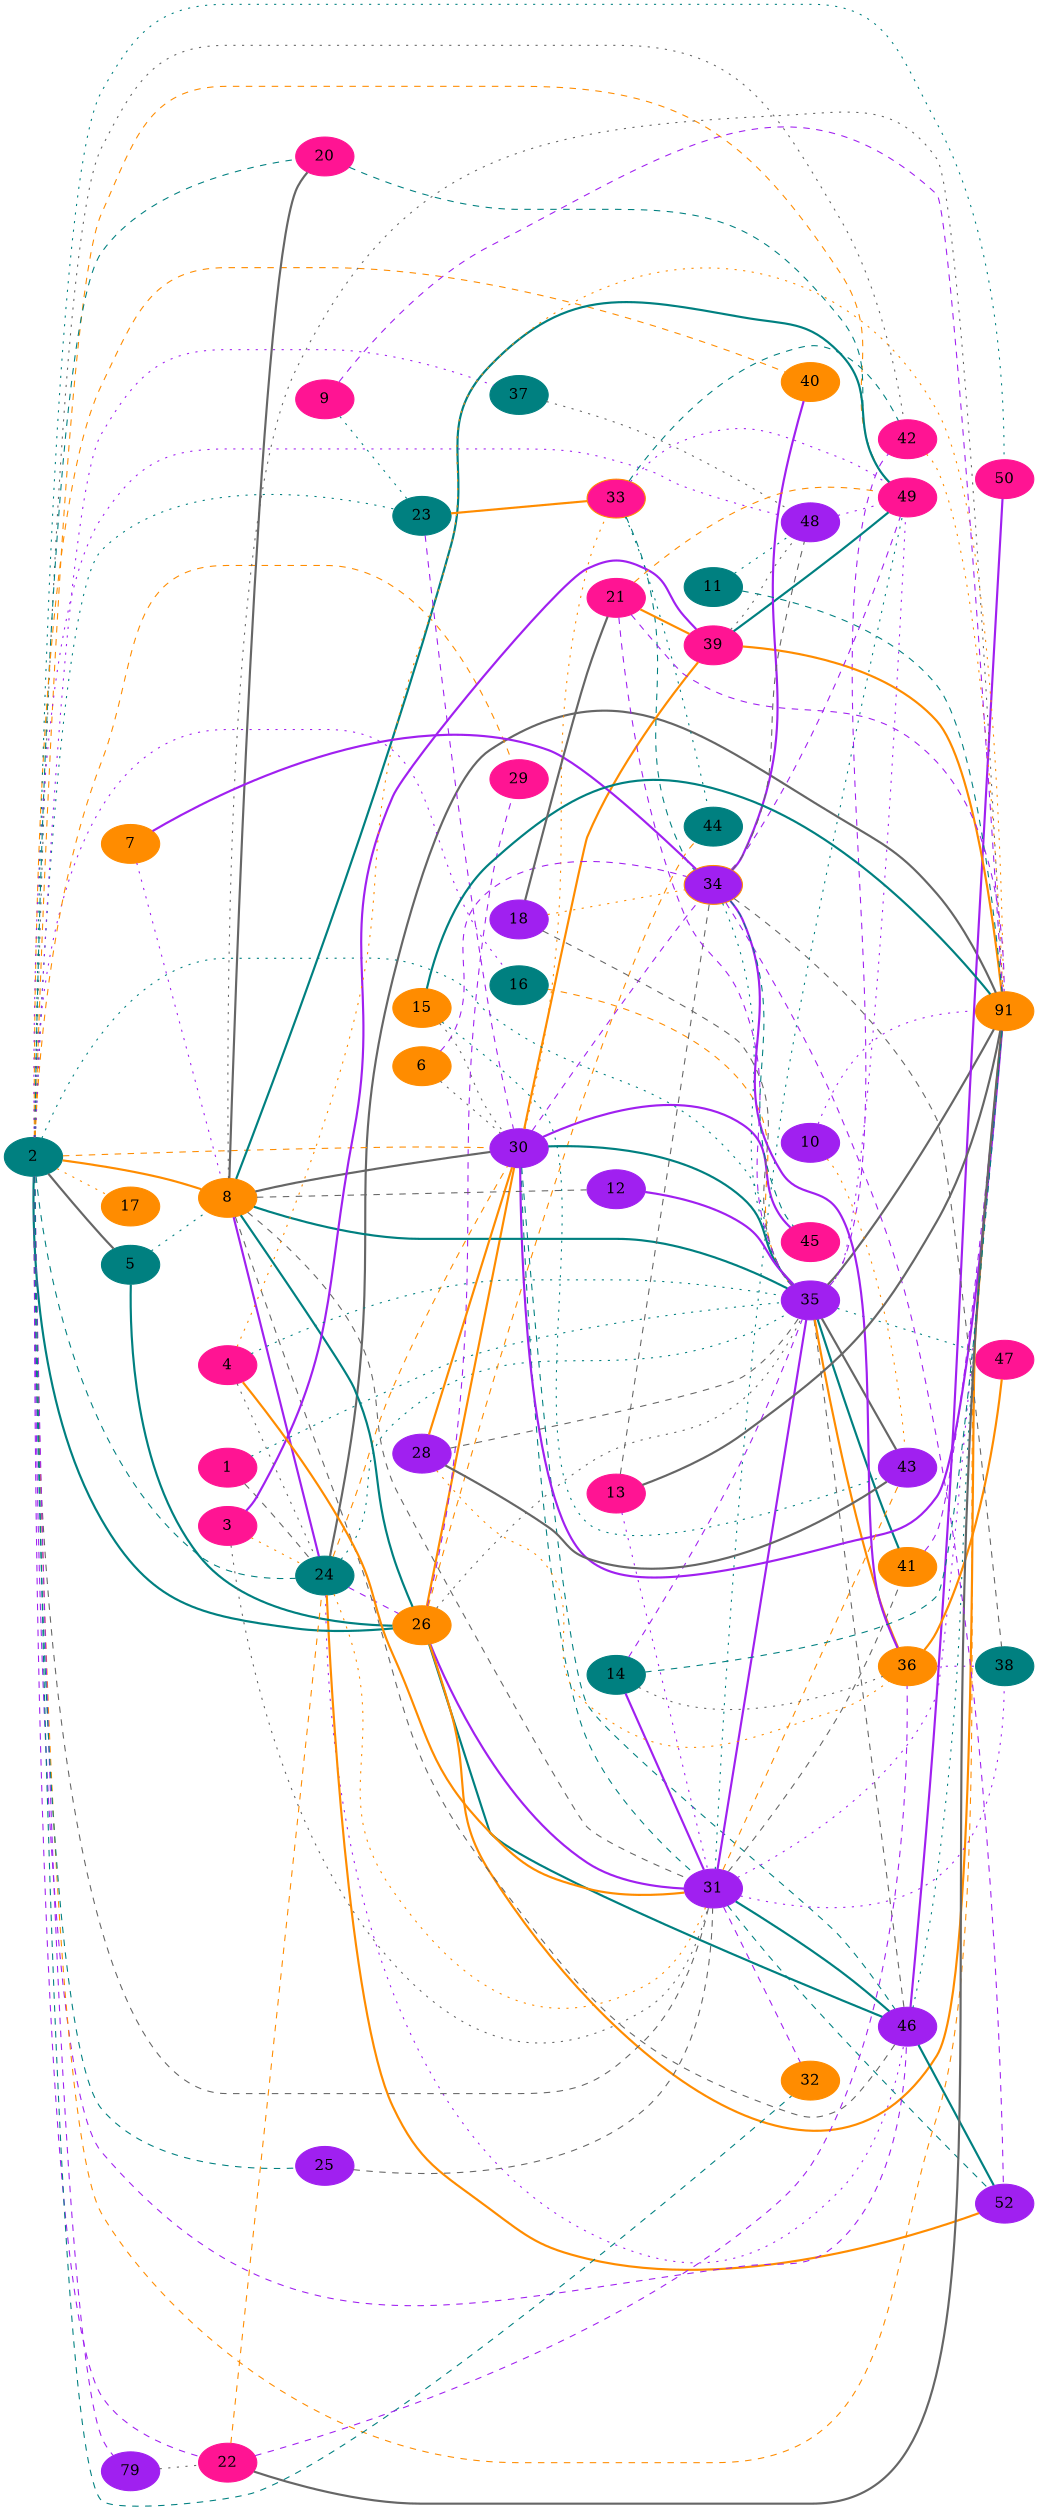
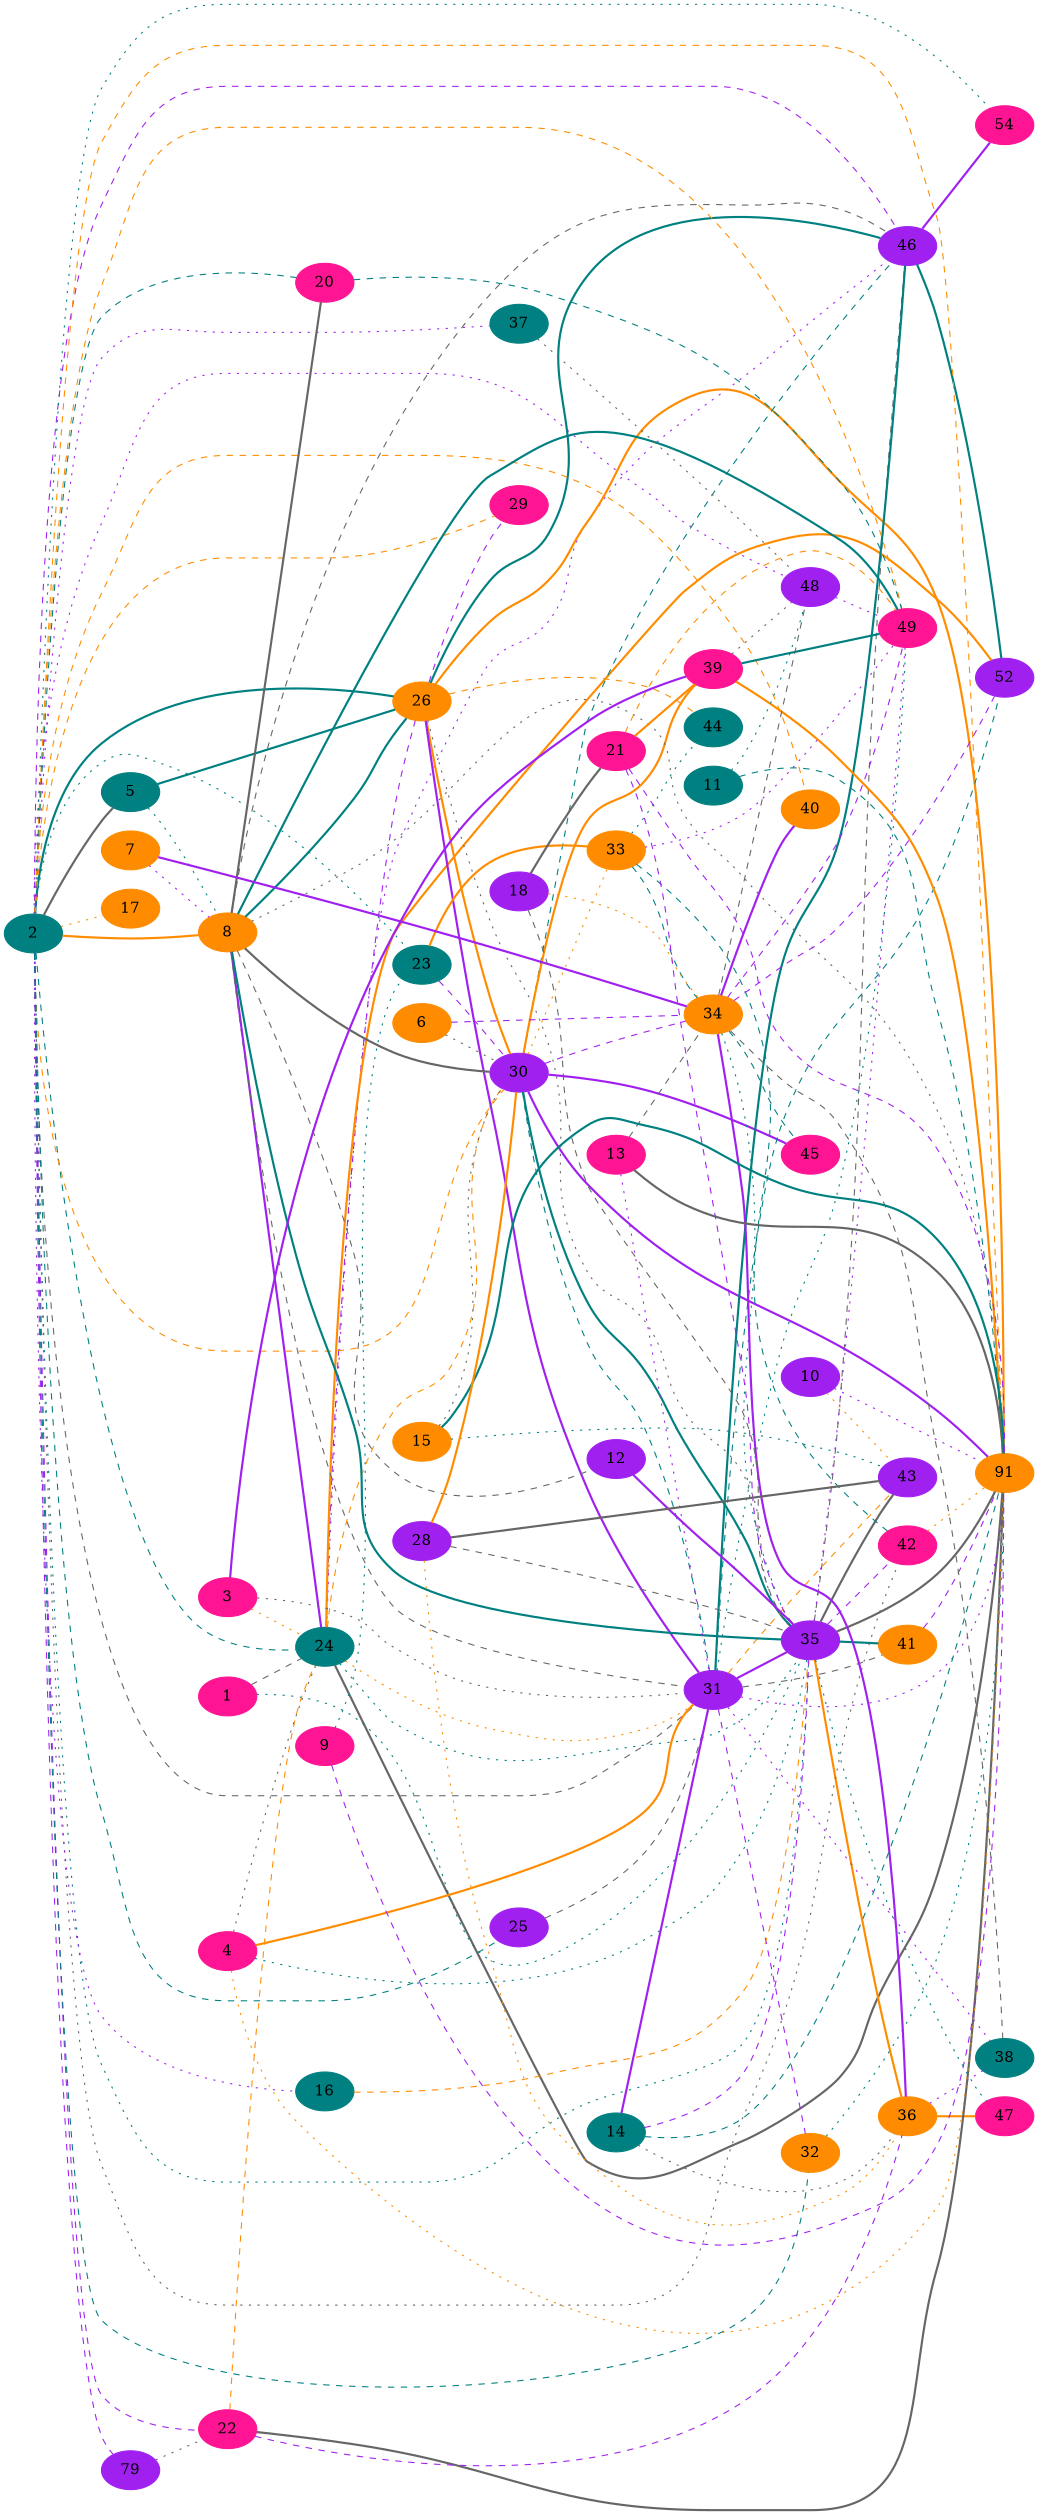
(1005, 479) -> (1005, 125)
(616, 499) -> (616, 850)
(713, 885) -> (713, 1014)
(956, 1692) -> (971, 1832)
